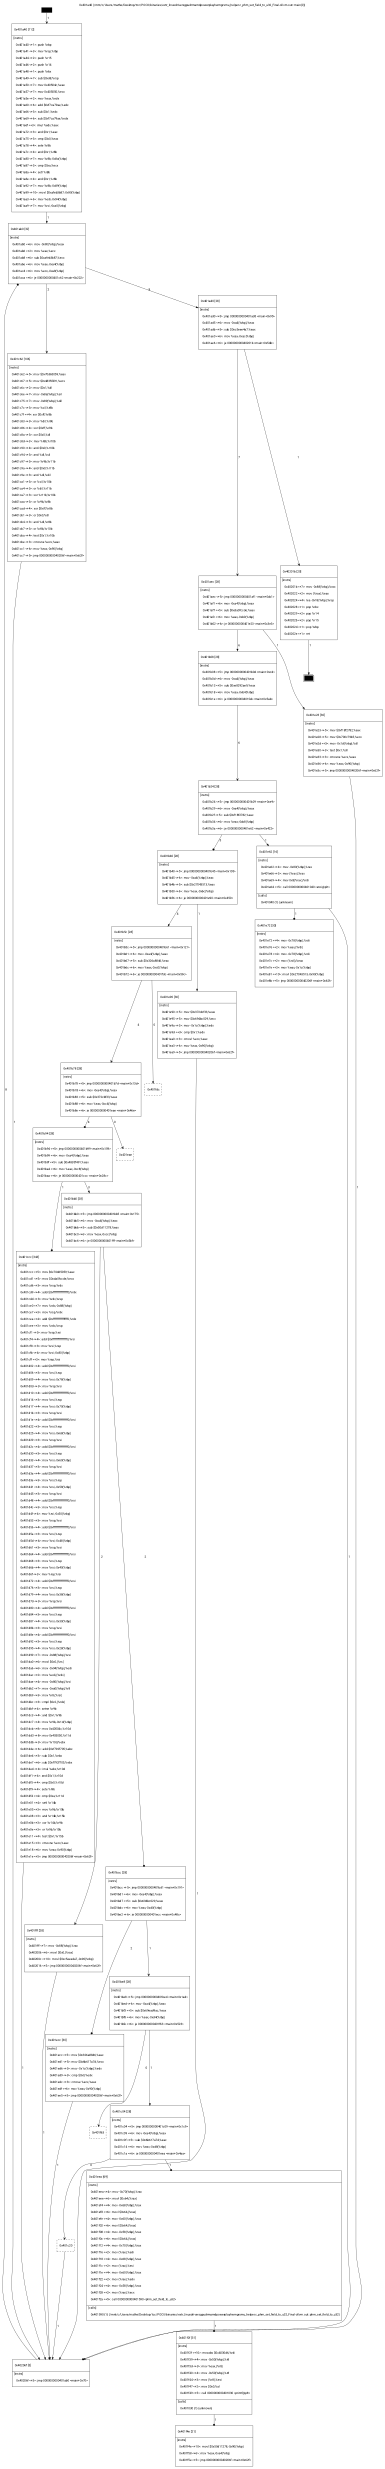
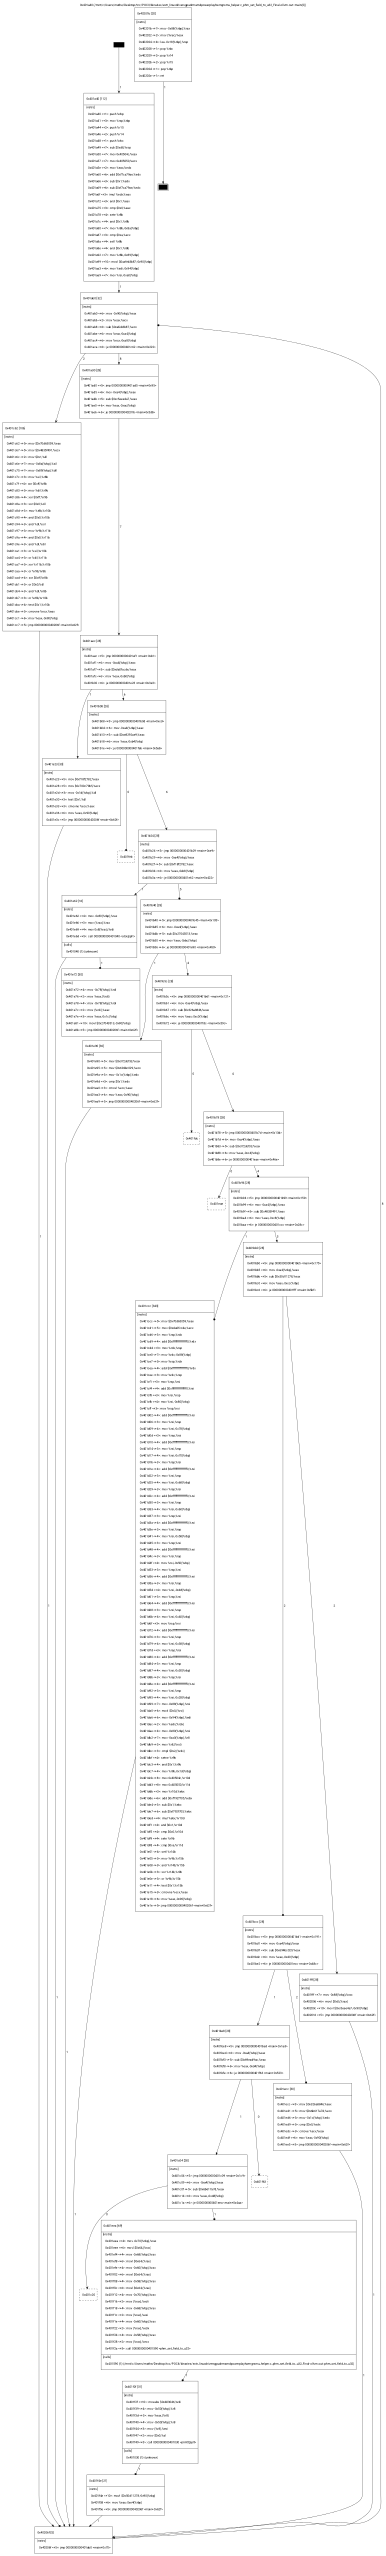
(272, 456) -> none
none -> (126, 857)
(59, 2305) -> (97, 2520)
